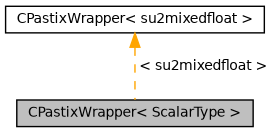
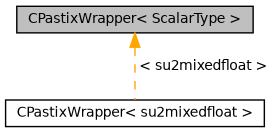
(135, 74) -> (135, 74)
